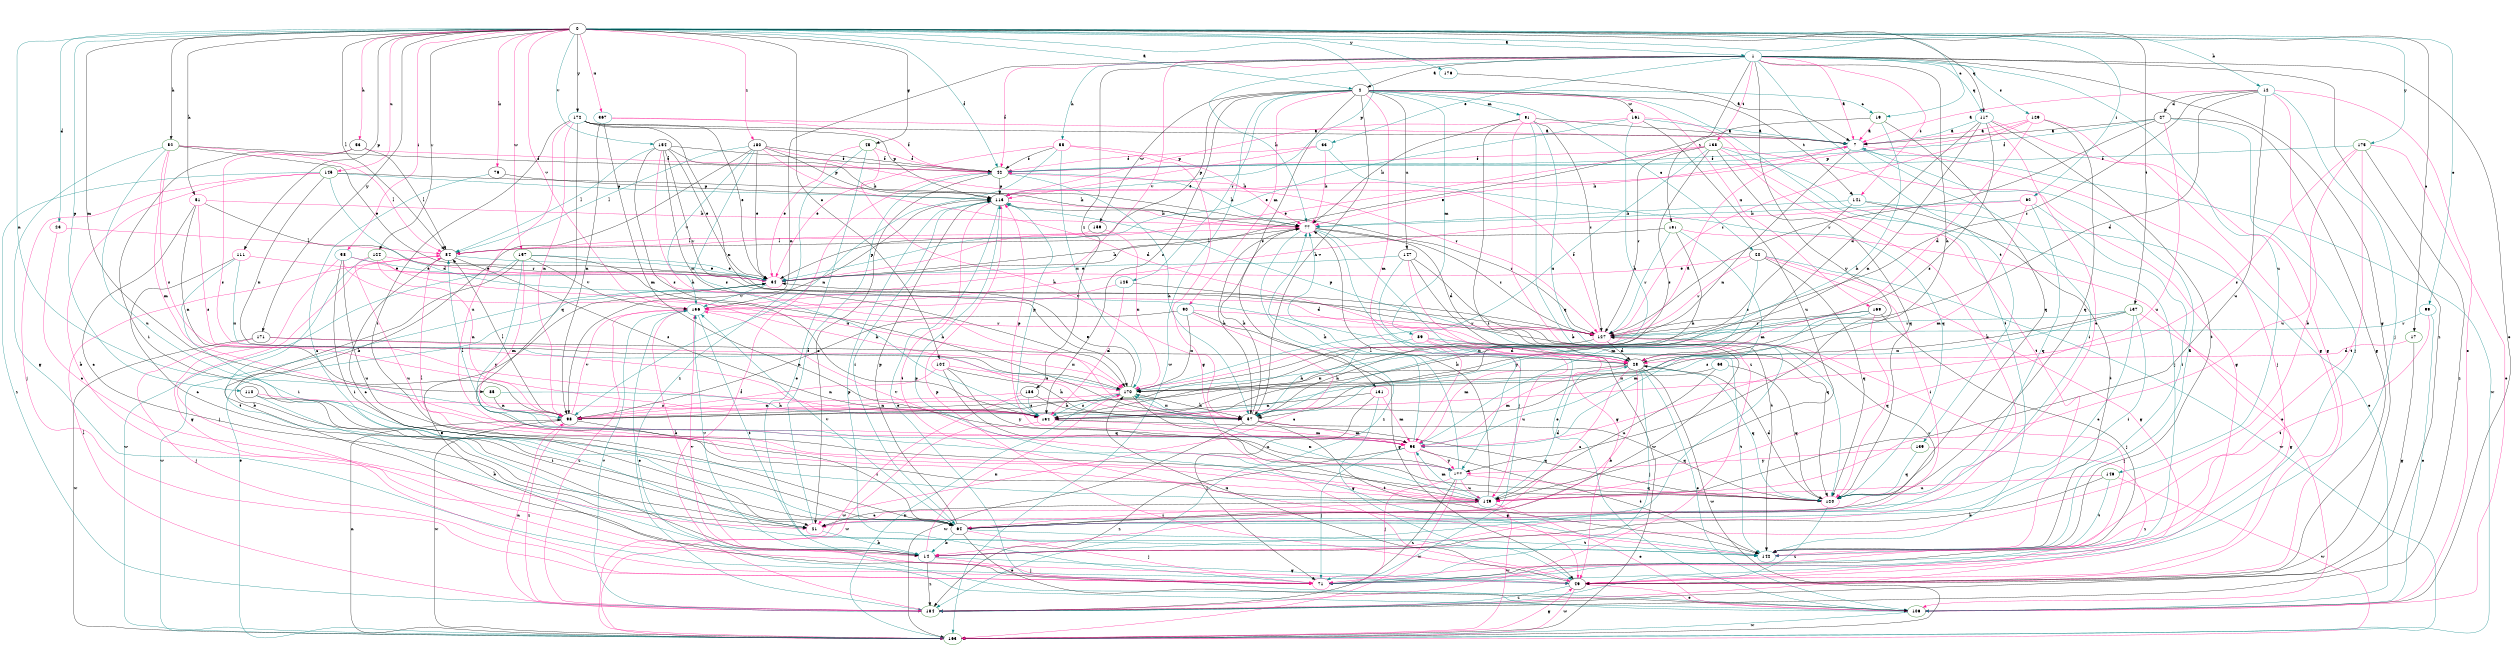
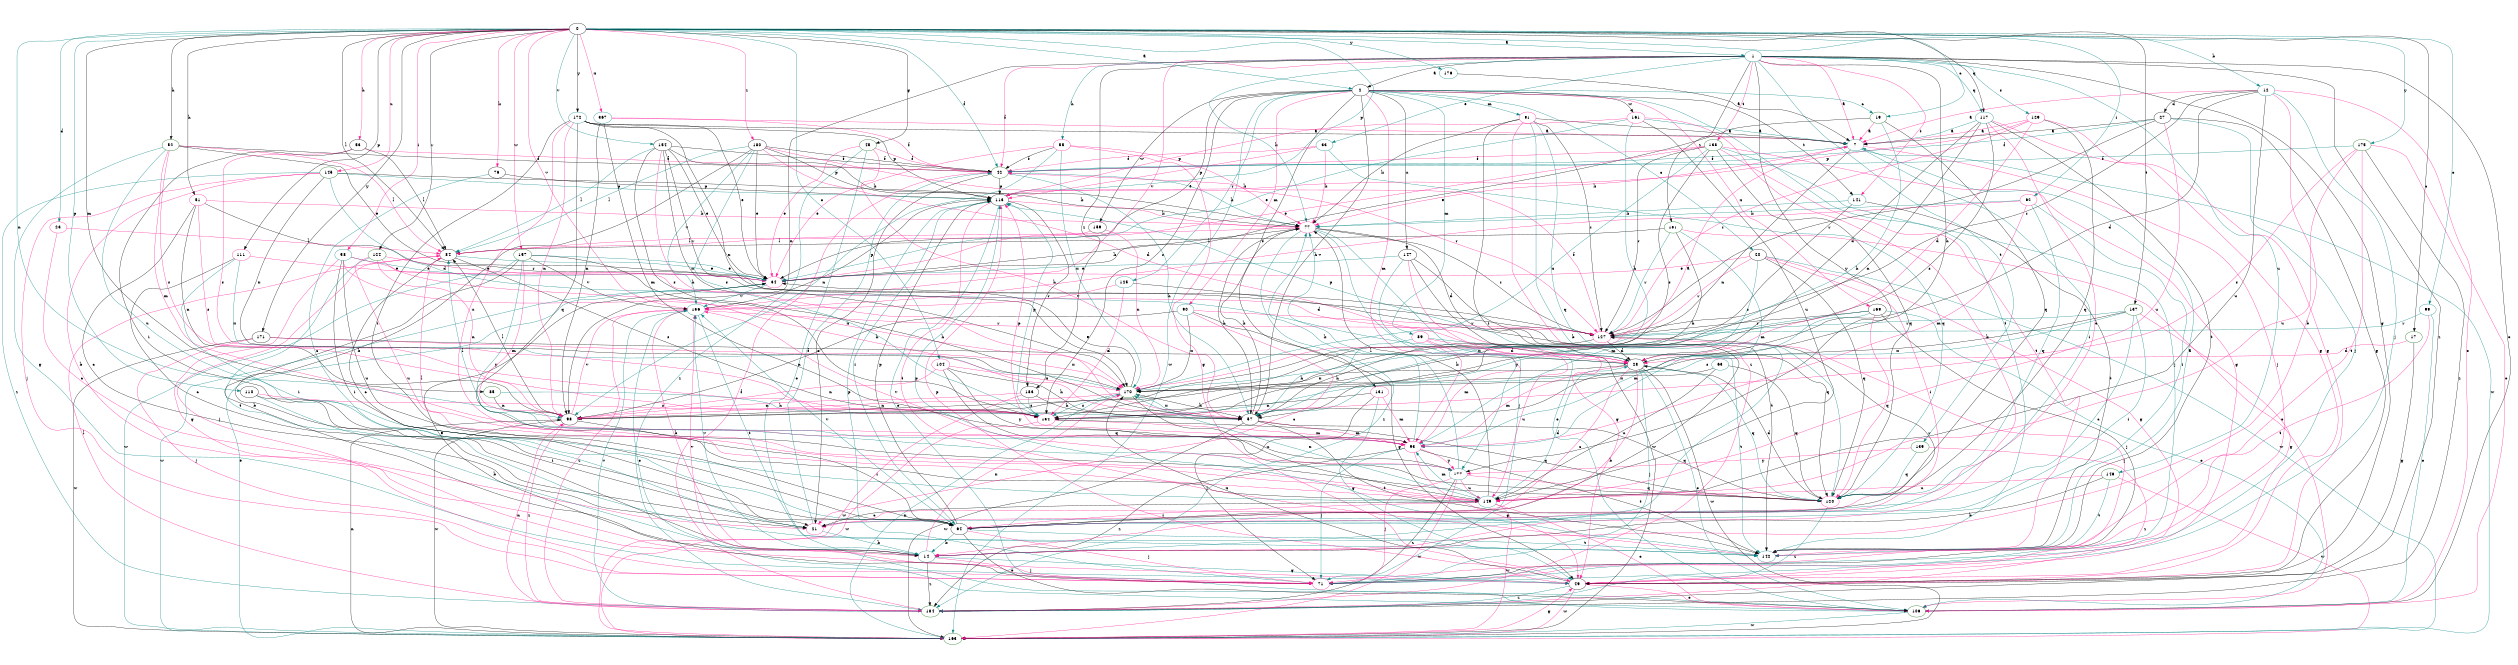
(797, 111) -> (797, 111)
(1283, 219) -> (1065, 278)
(2387, 472) -> (2278, 500)
